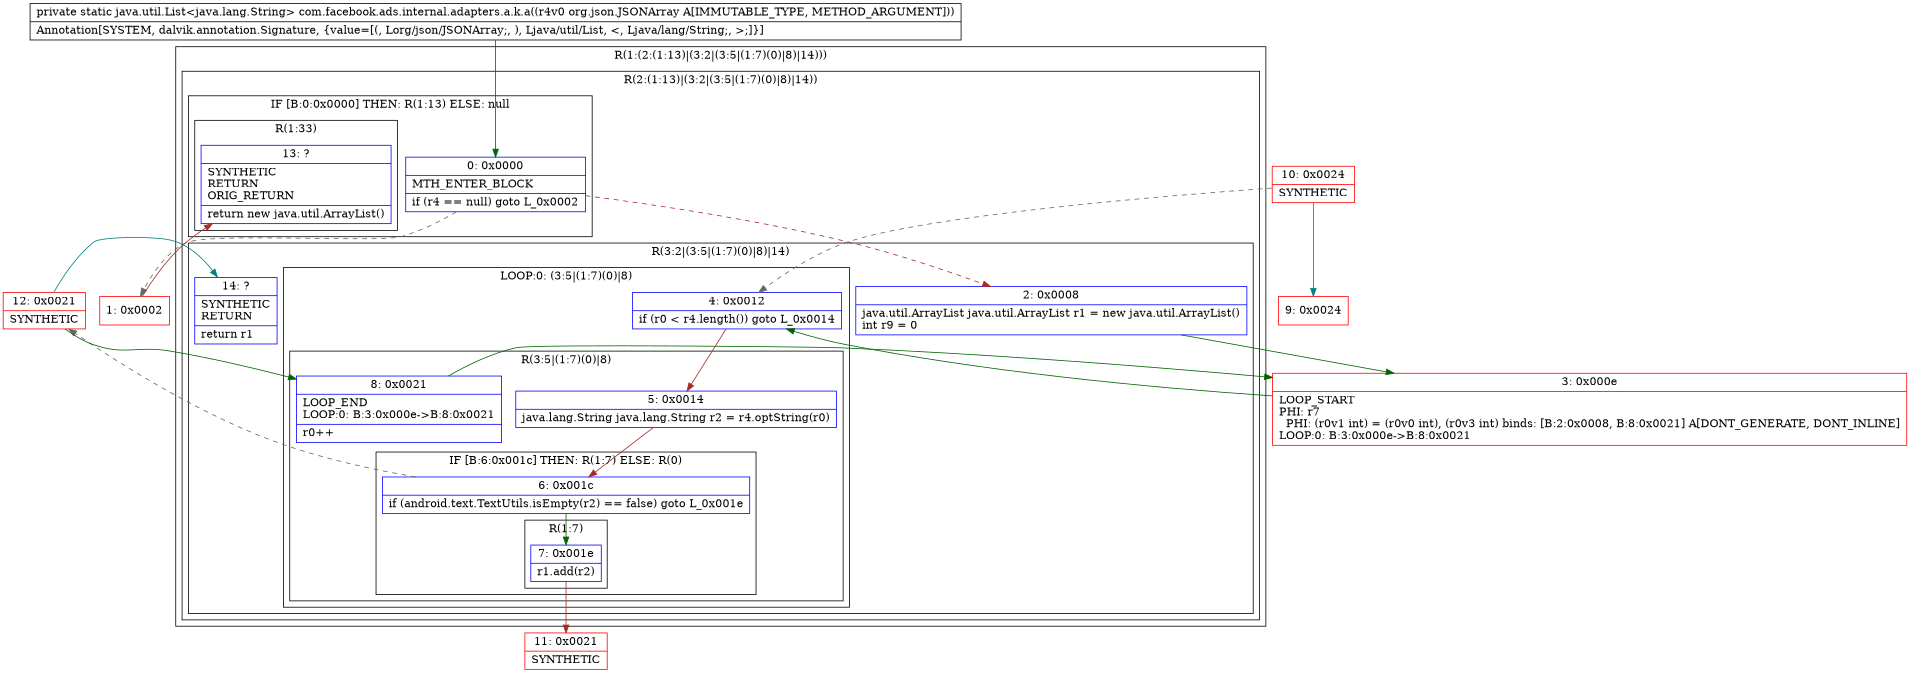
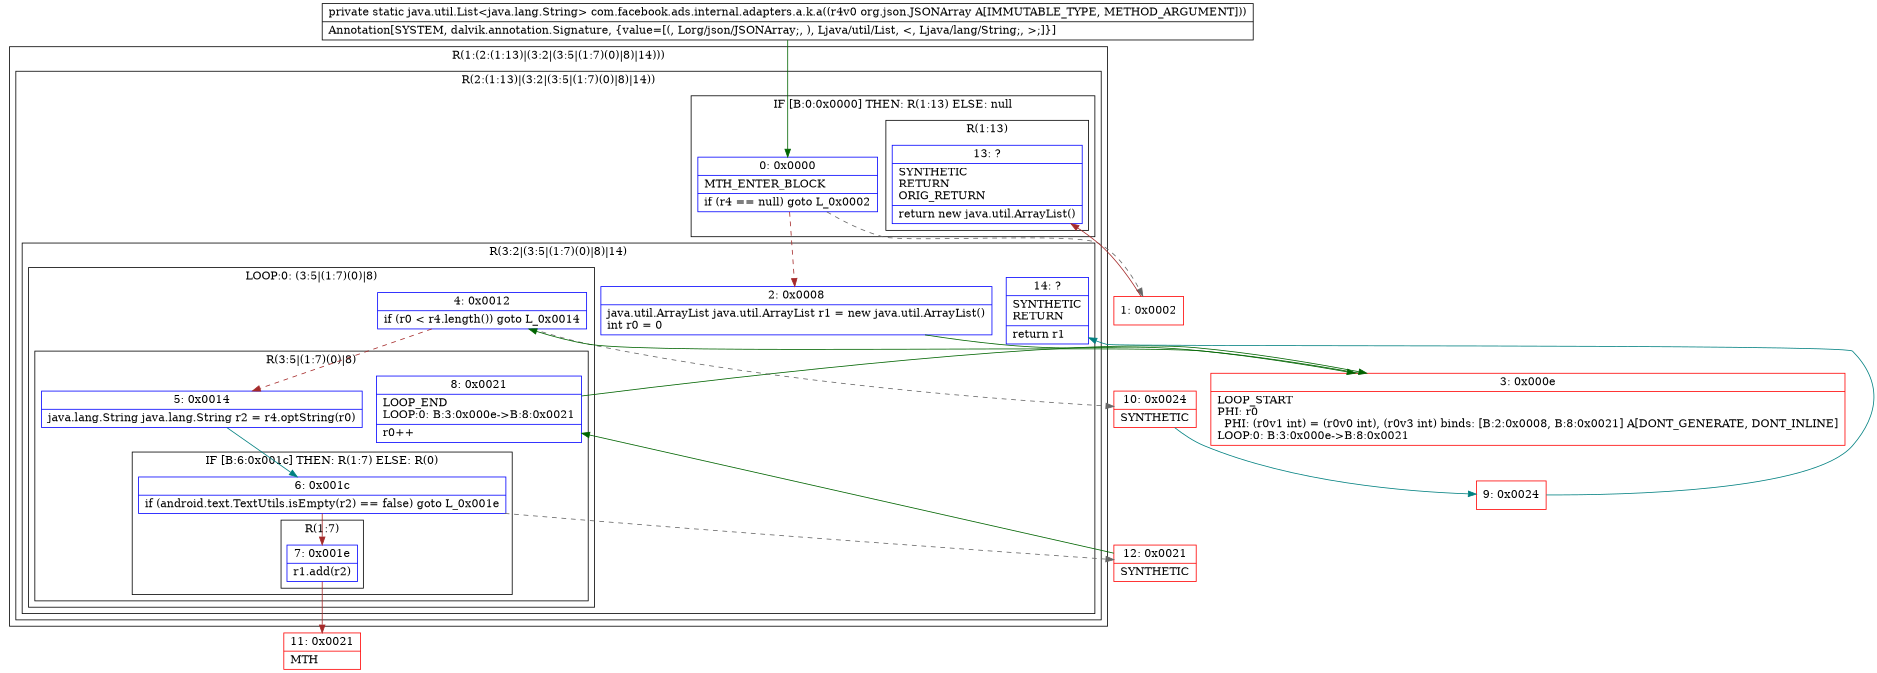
(296, 129) -> (987, 129)
(1012, 213) -> (817, 380)
(126, 238) -> (1685, 347)
(890, 325) -> (635, 325)
(709, 357) -> (346, 359)
(1302, 412) -> (1240, 412)
(629, 446) -> (254, 447)
(566, 525) -> (322, 525)
(566, 660) -> (304, 660)
